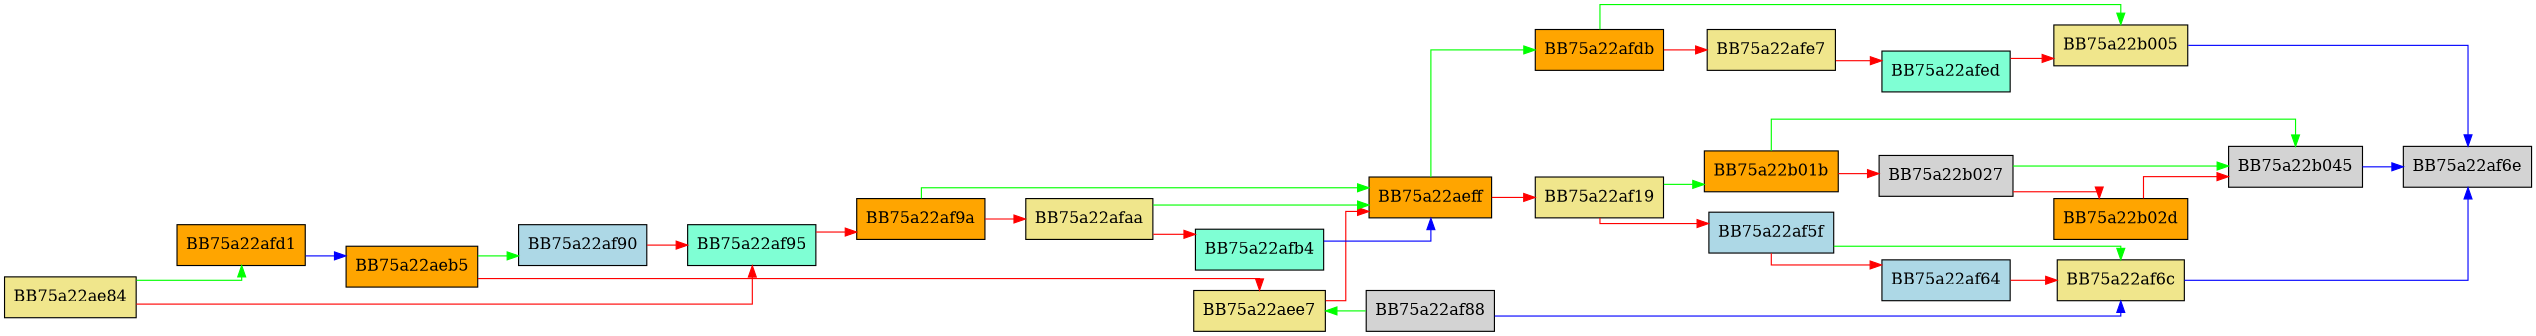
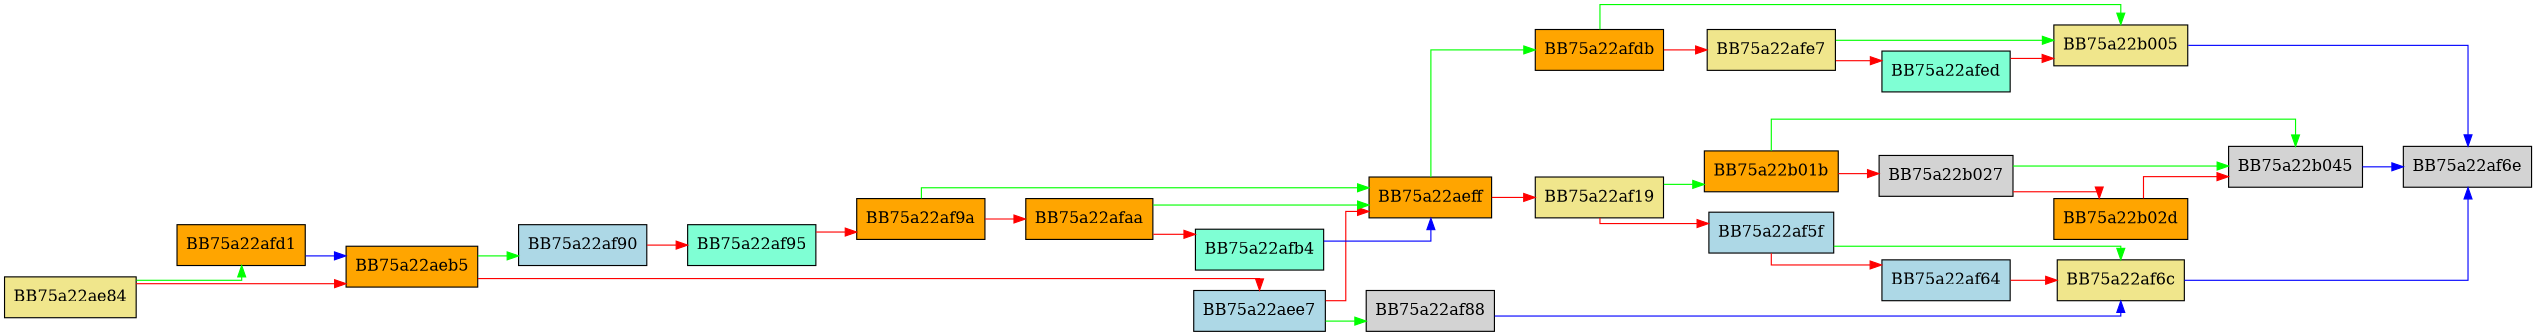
none -> (1939, 40)
(1089, 219) -> (1089, 219)
(458, 304) -> (250, 284)
(1260, 311) -> (1260, 311)
(1351, 311) -> (1340, 321)
